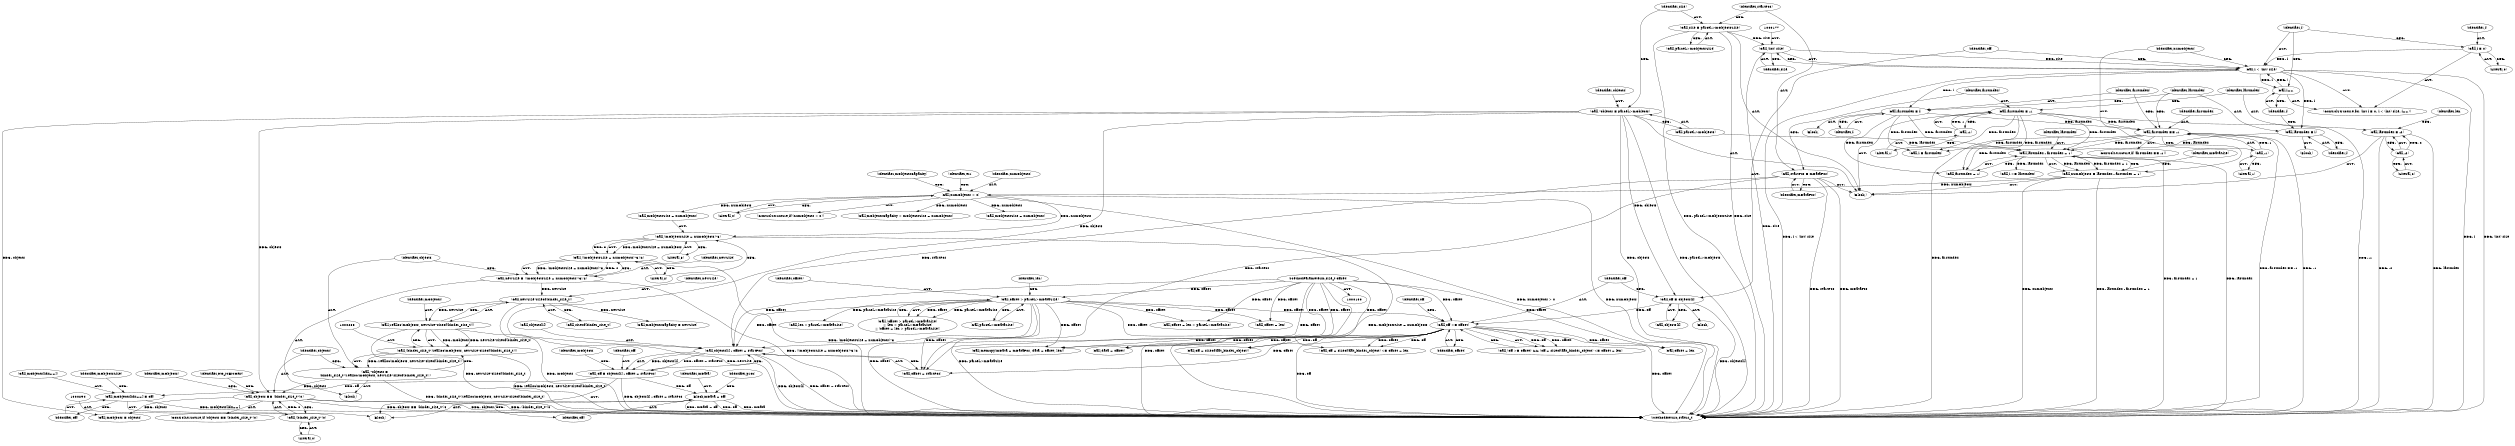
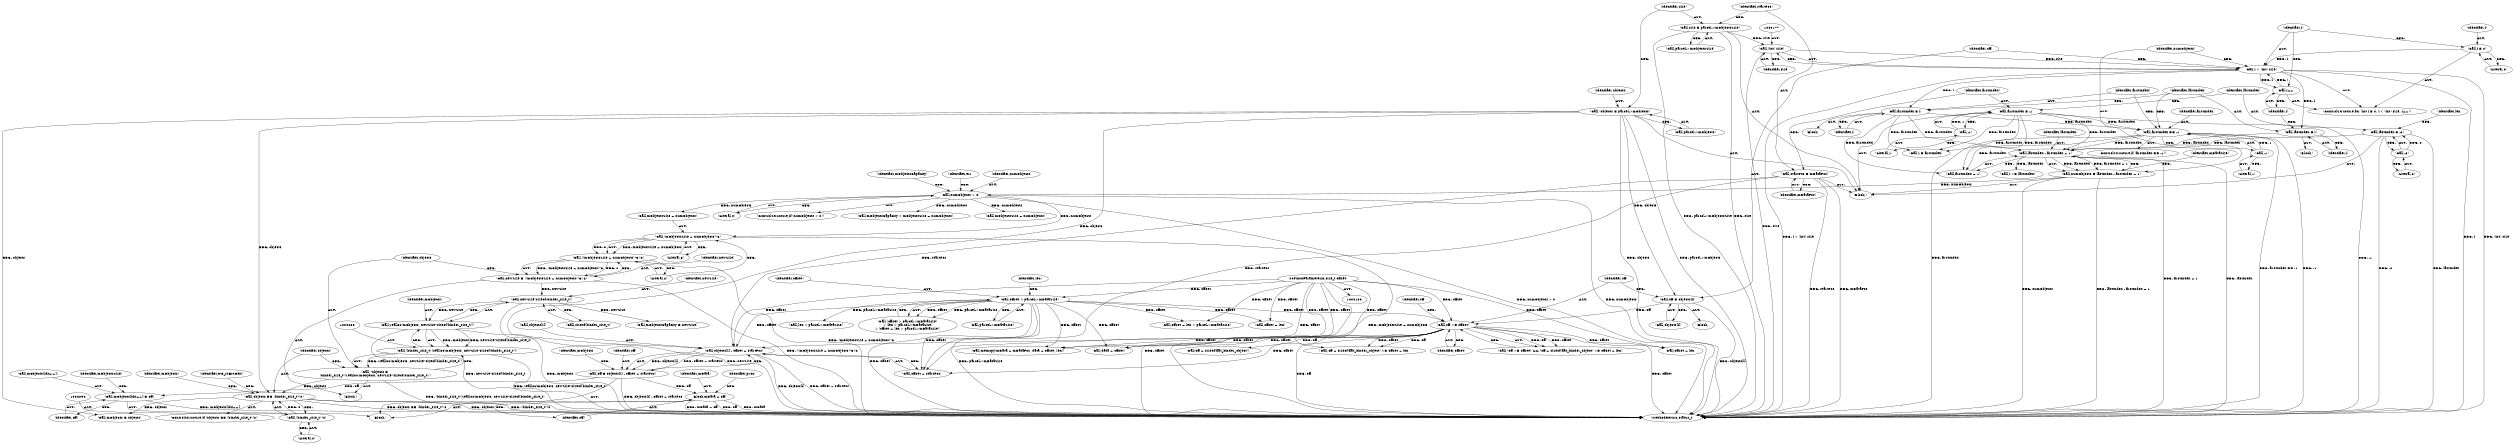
(1871, 138) -> (2218, 140)
(1185, 336) -> (1083, 317)
